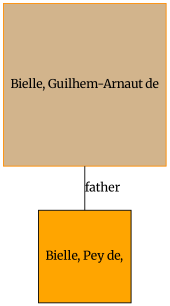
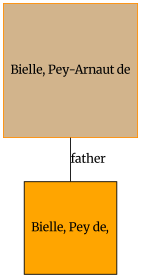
(85, 85) -> (71, 71)
